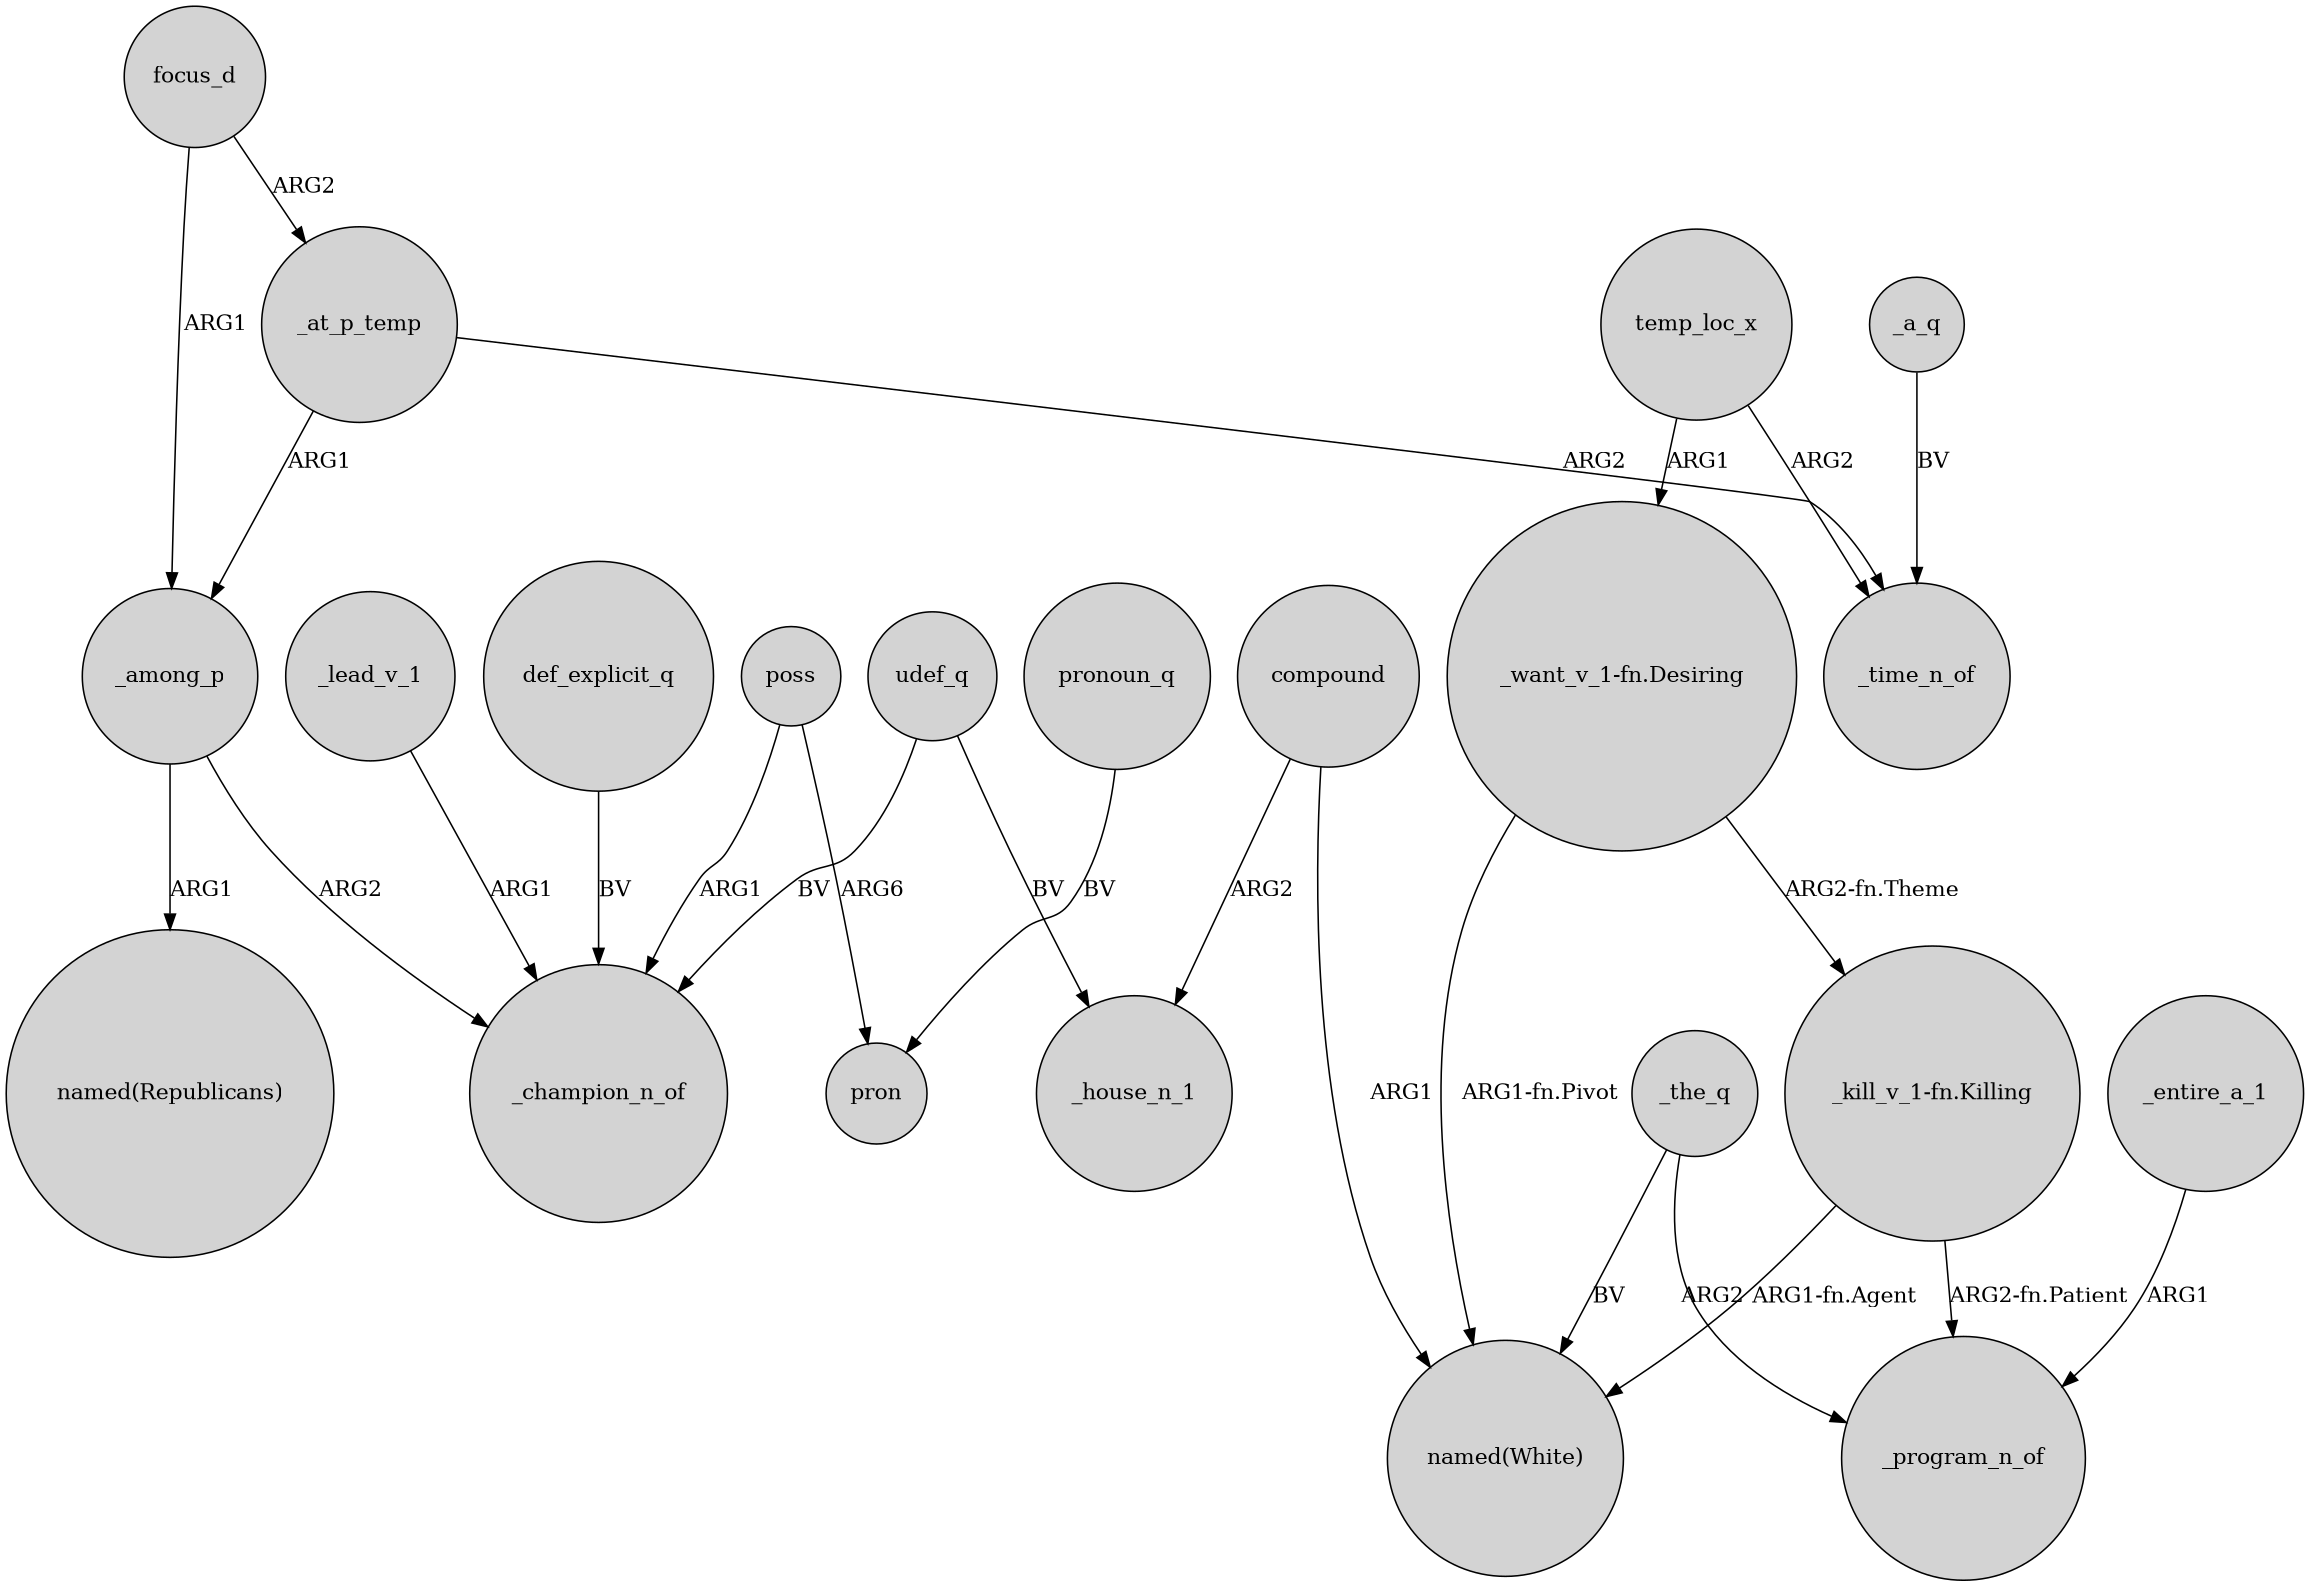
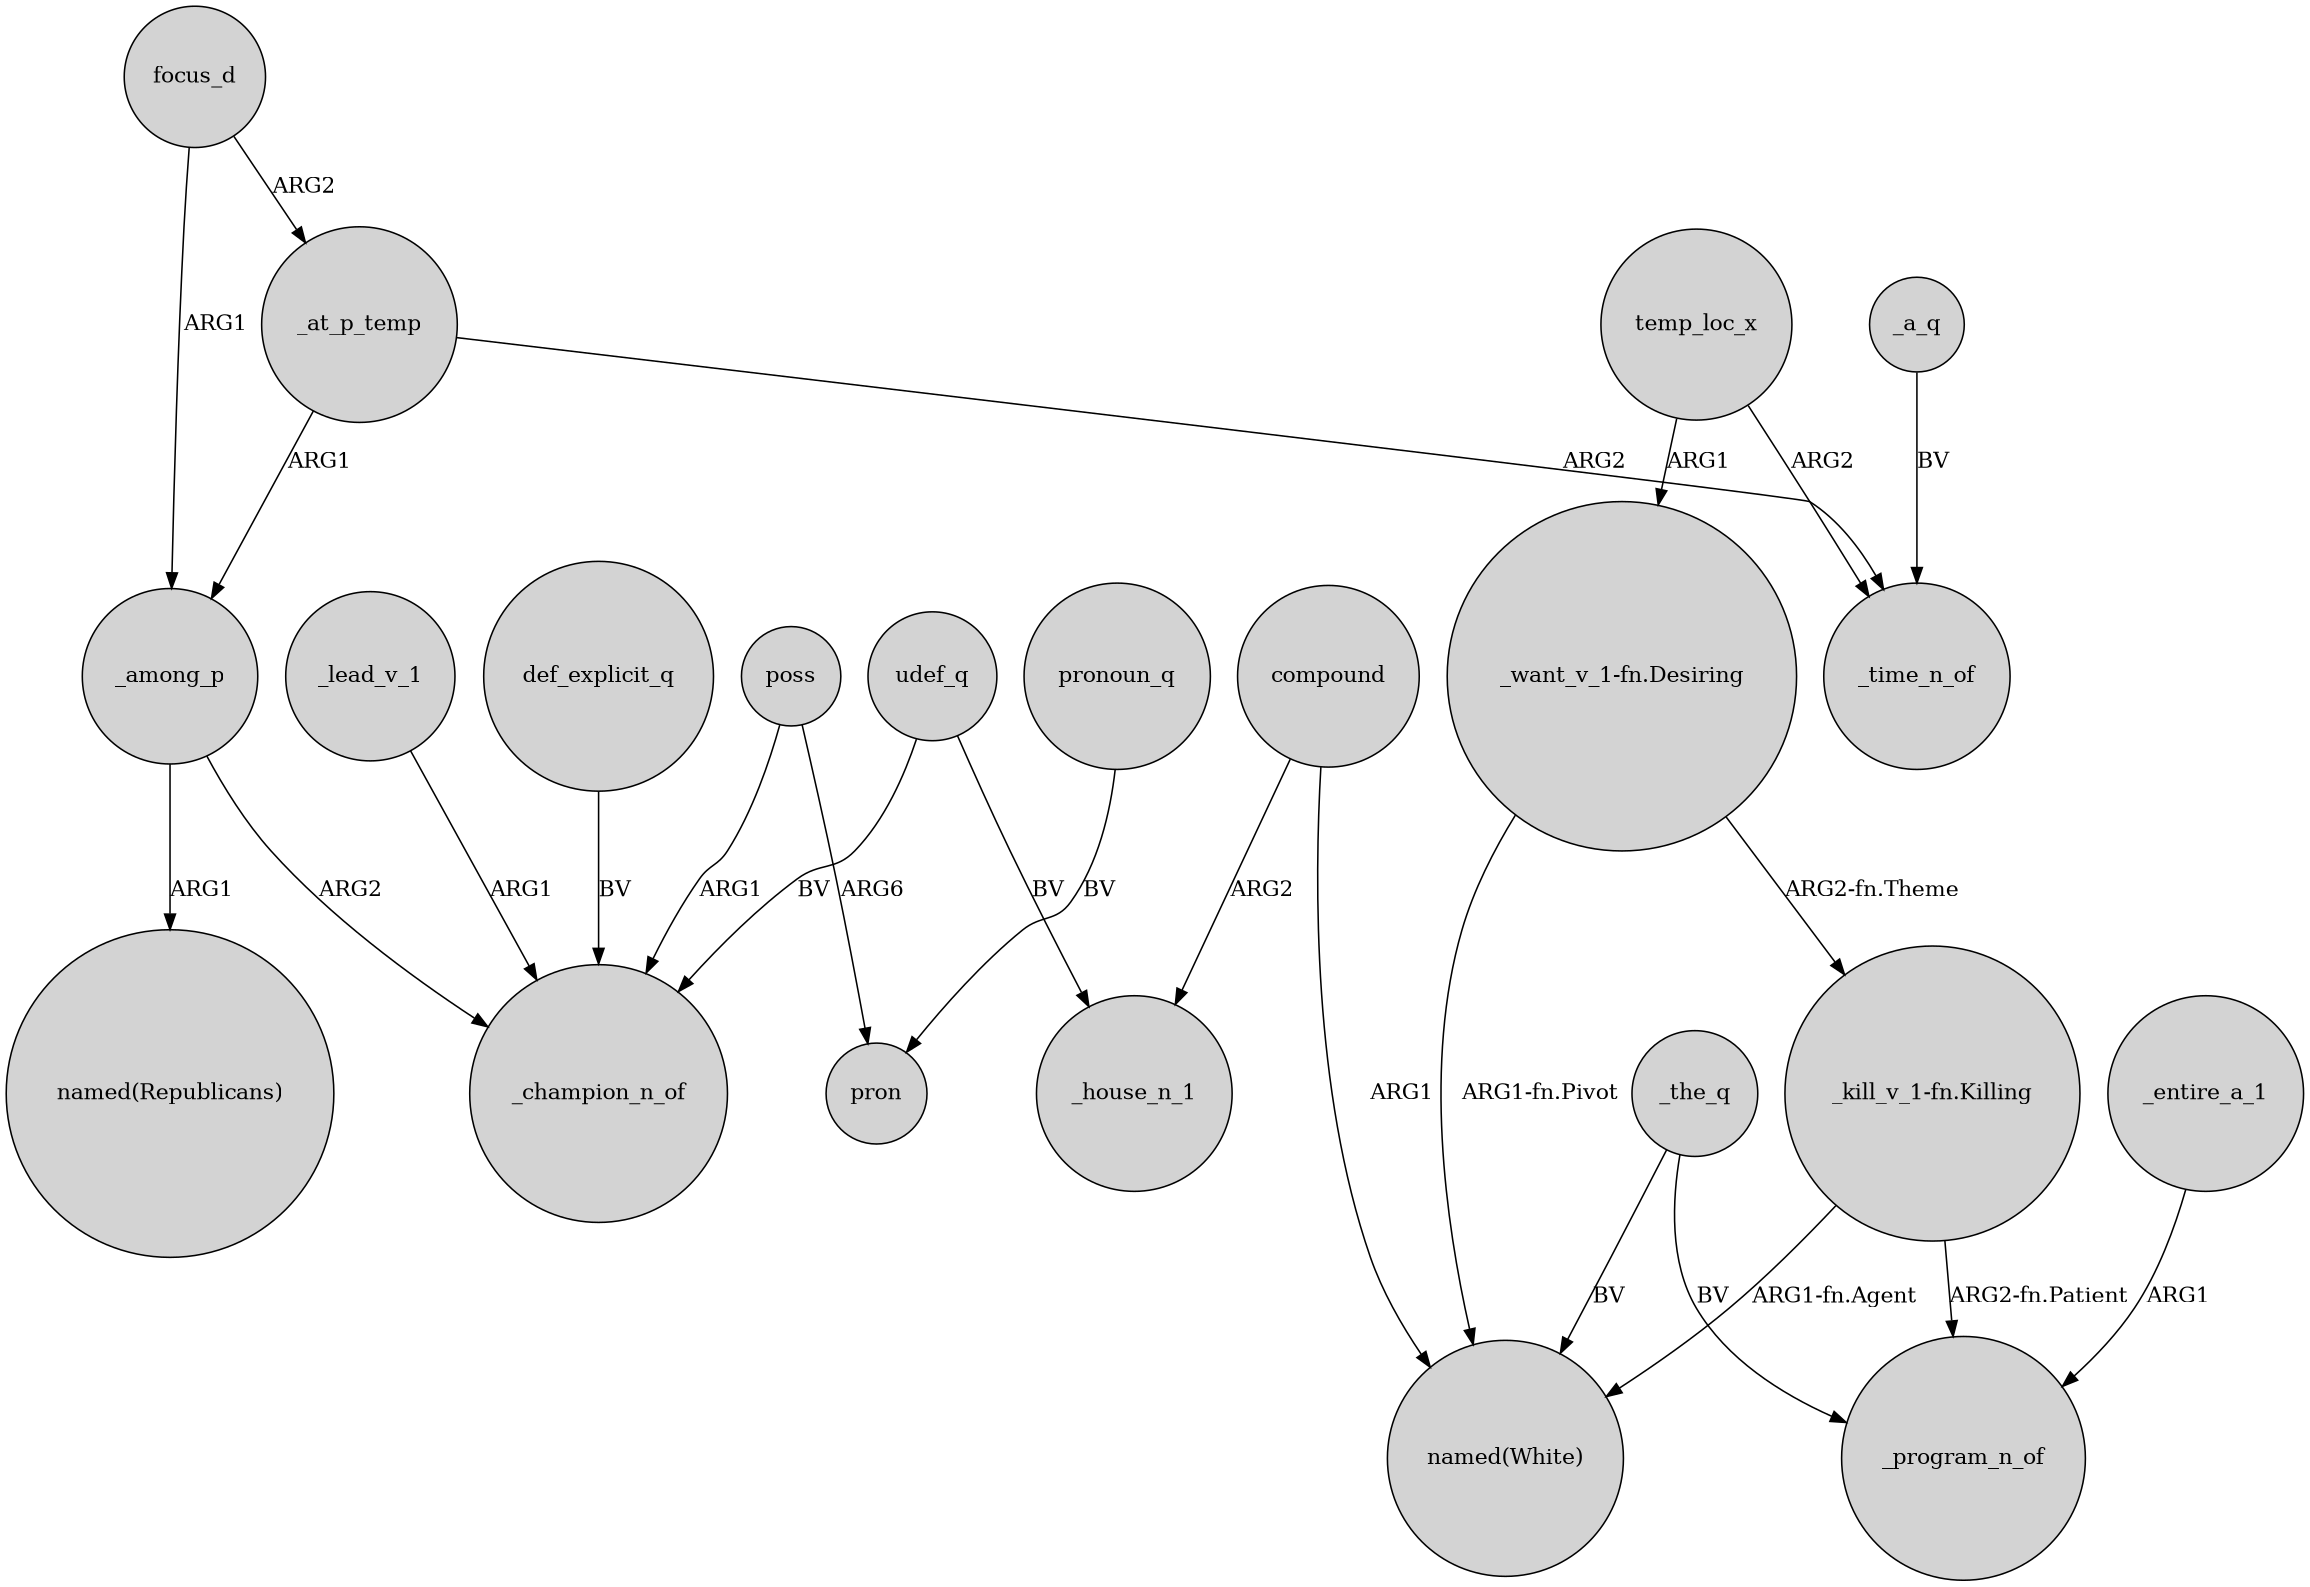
(1713, 1297) -> (1713, 1297)
